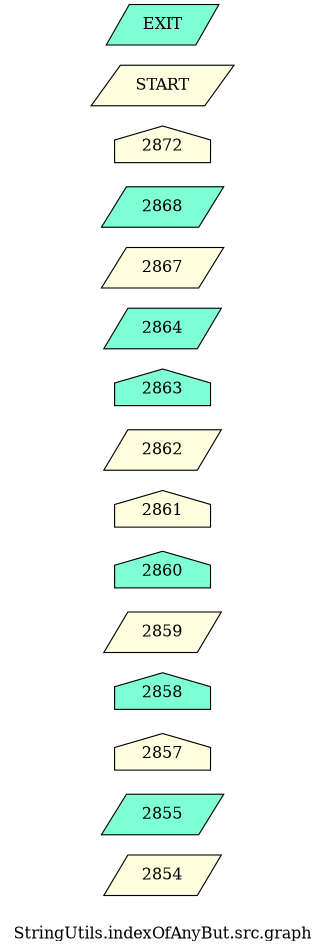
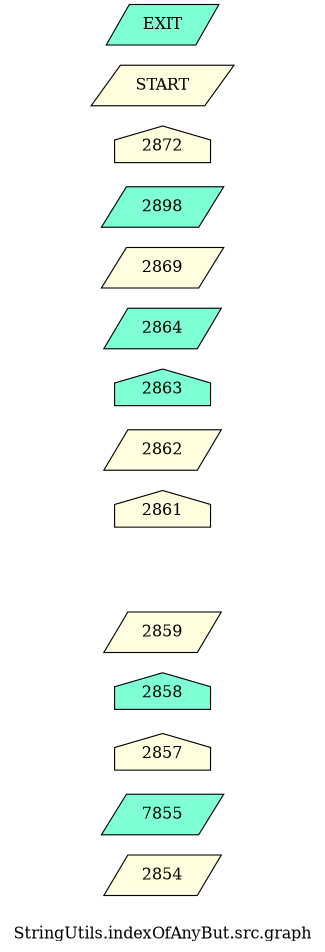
(163, 207) -> (163, 207)
(163, 268) -> (163, 268)
(163, 572) -> none
(163, 814) -> (163, 814)
